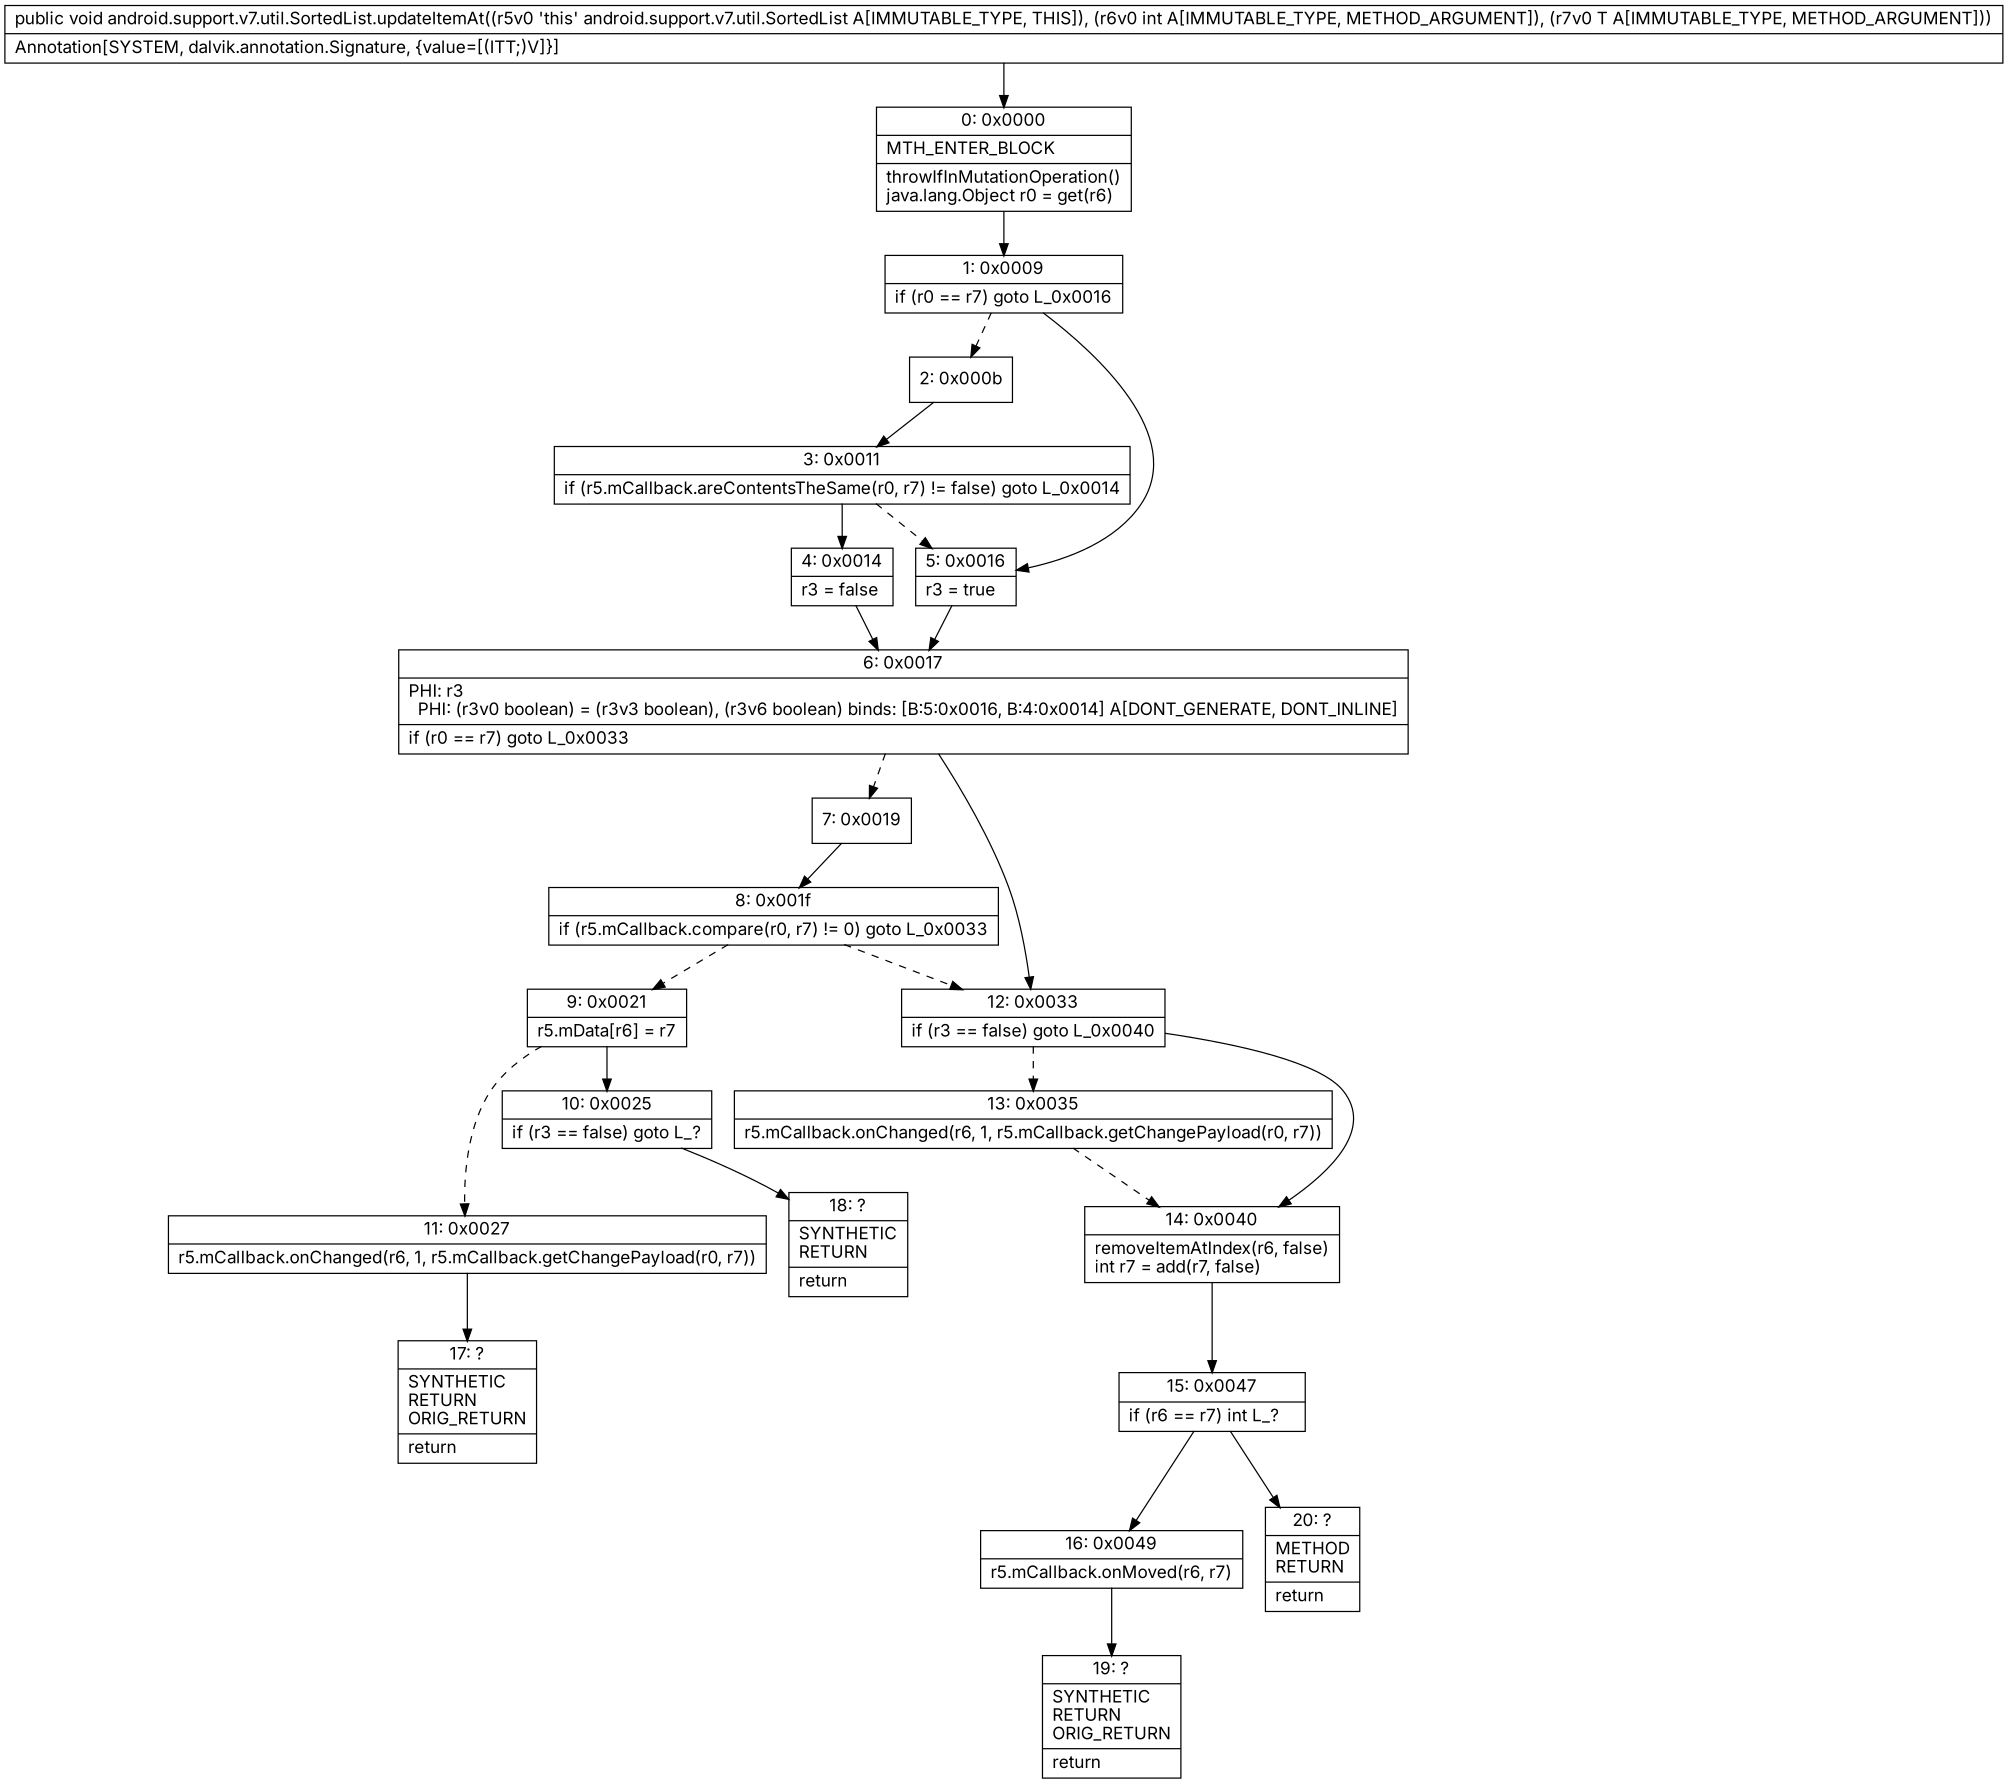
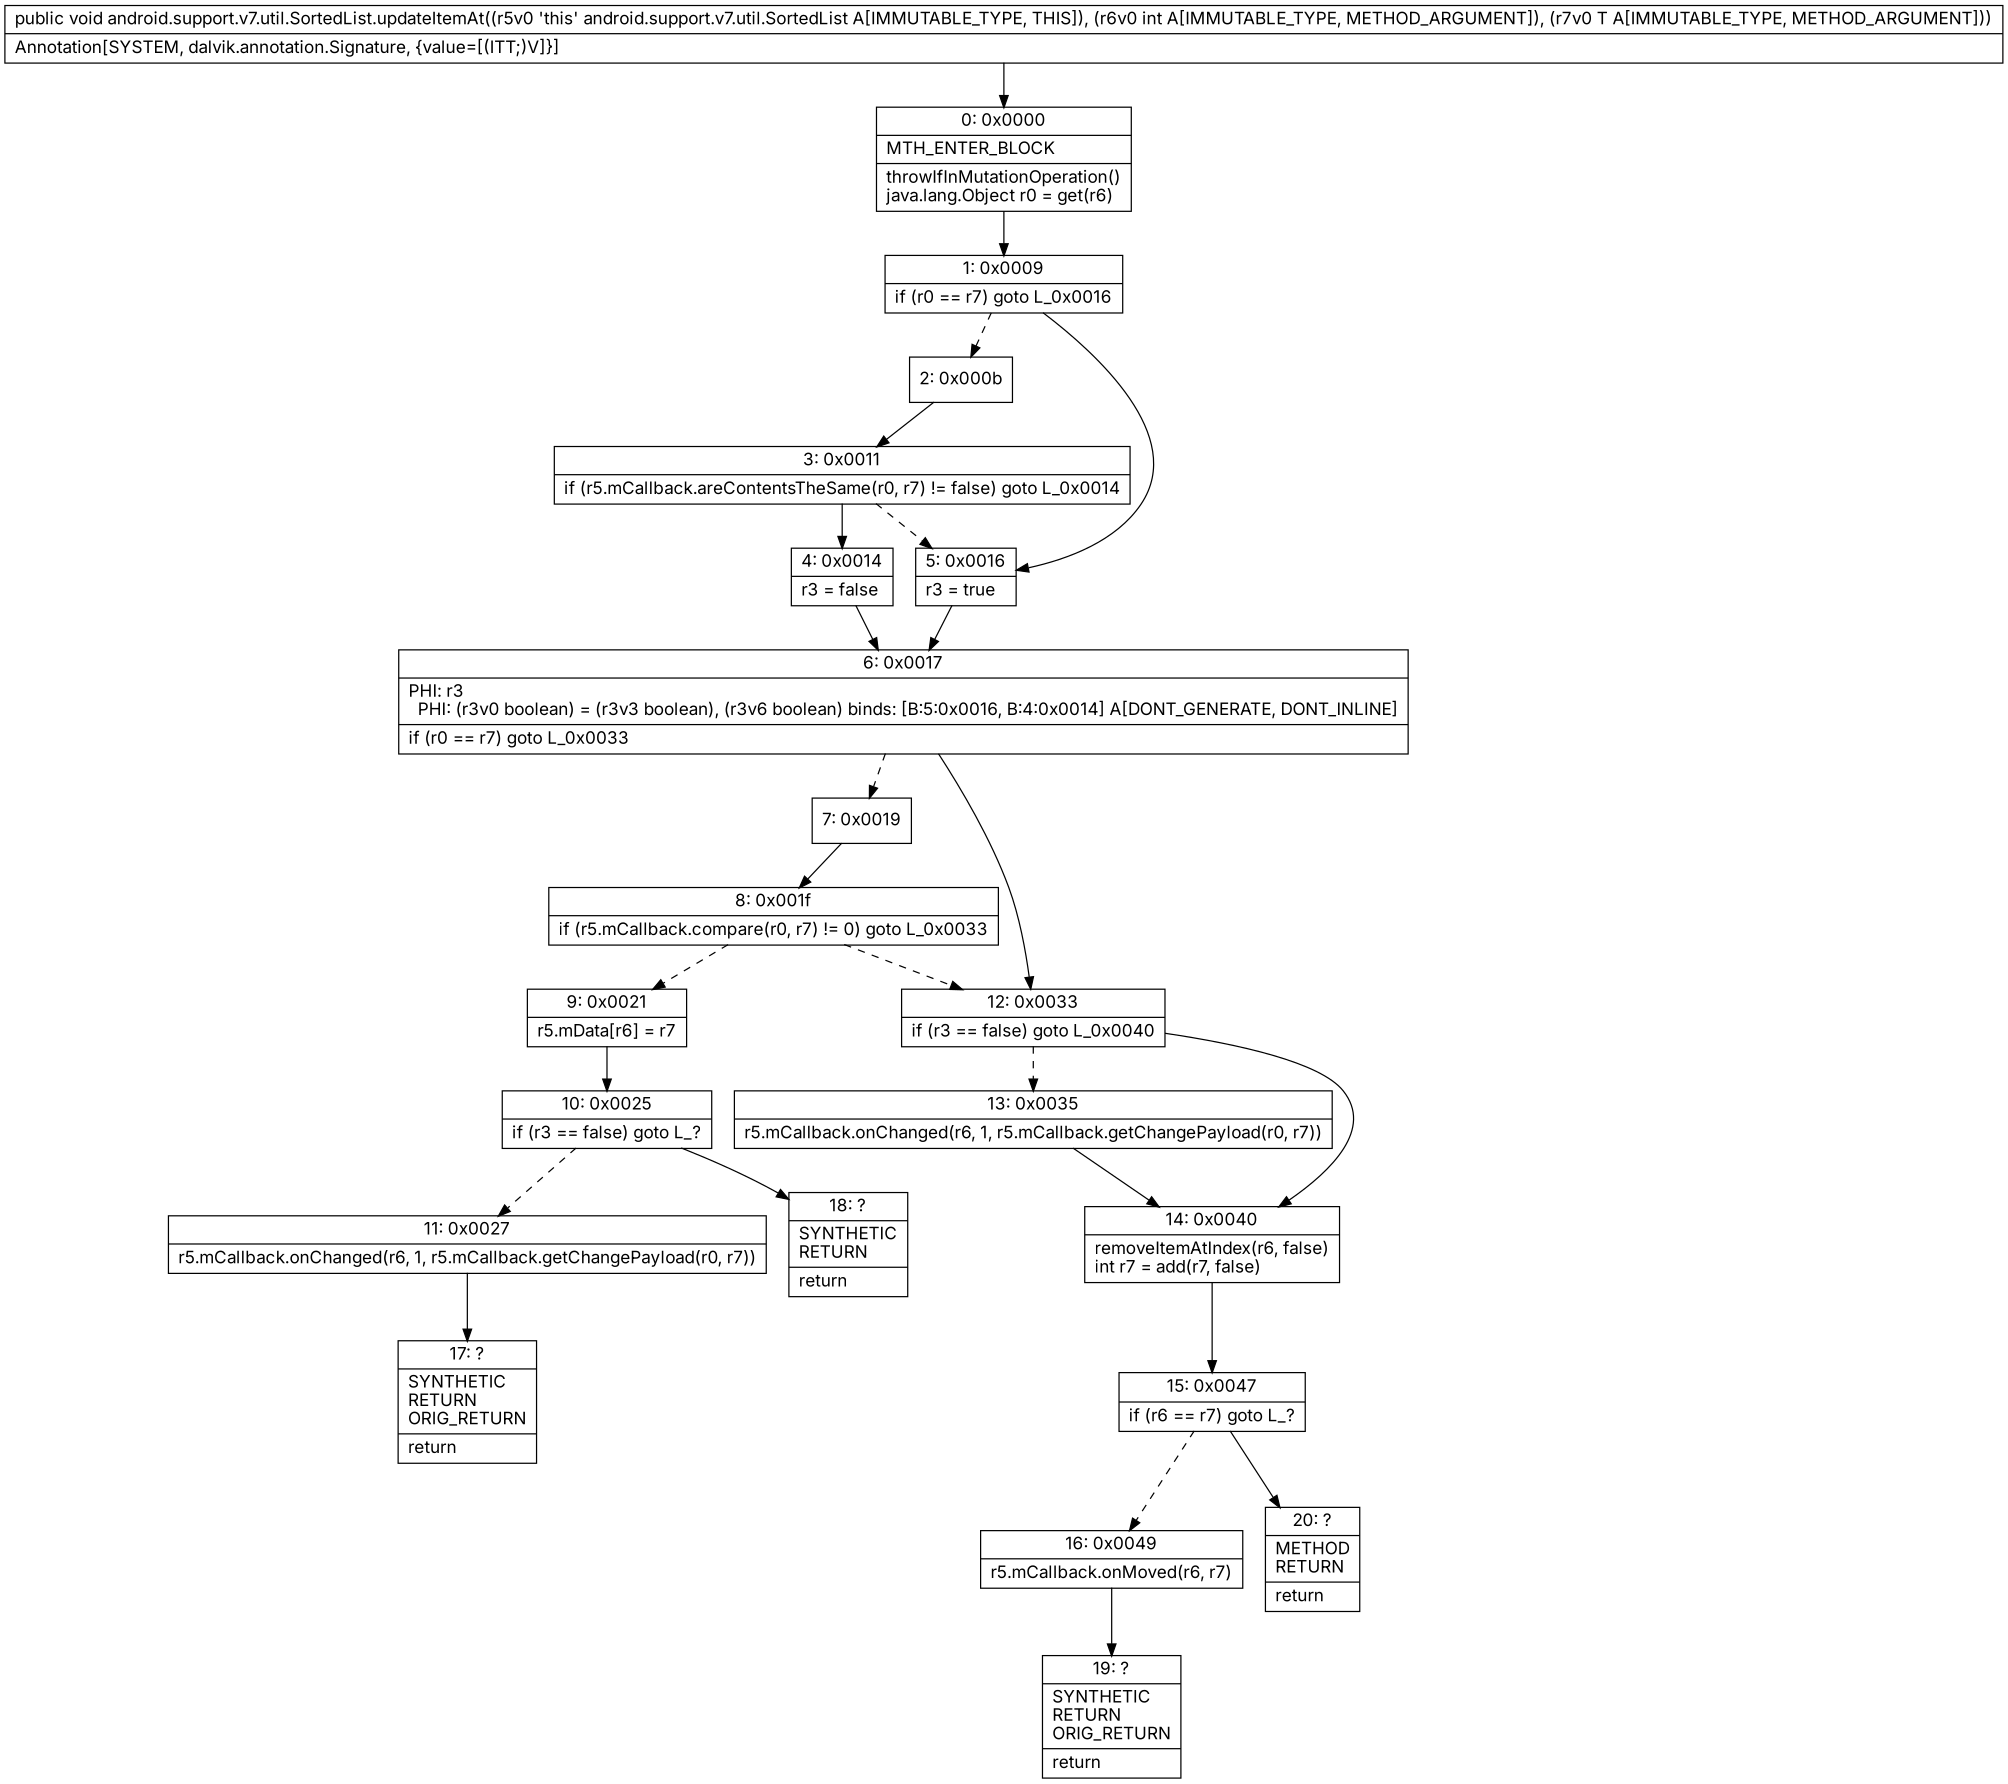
(479, 1113) -> (542, 1178)
(1111, 1174) -> (1111, 1174)
(1205, 1416) -> (1212, 1416)
(1165, 1476) -> (1165, 1476)
